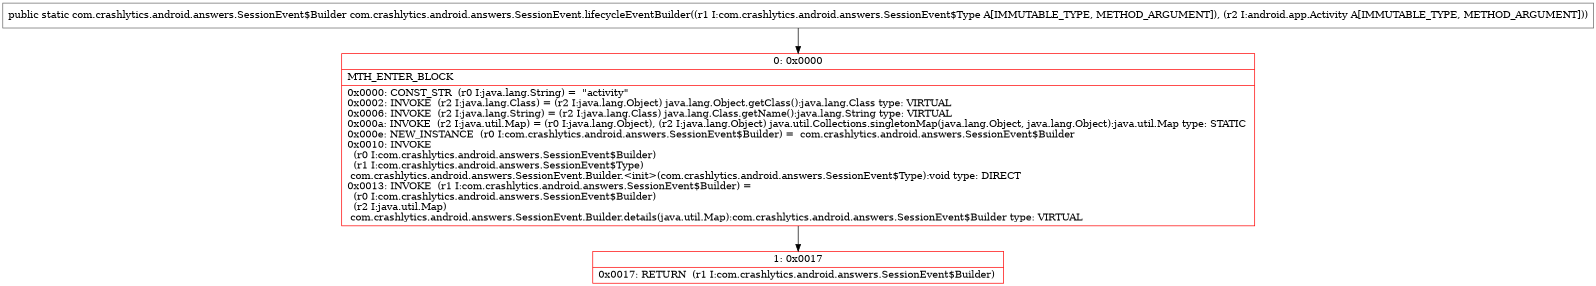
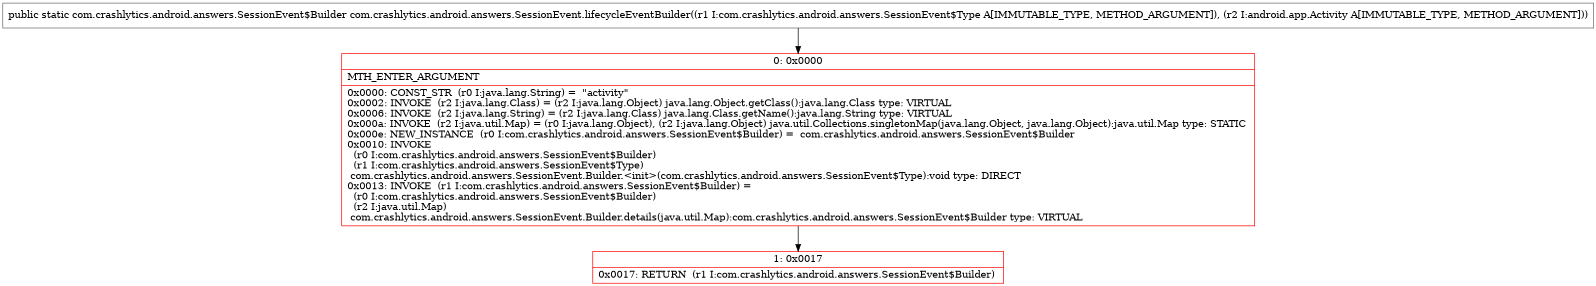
(400, 77) -> (413, 77)
